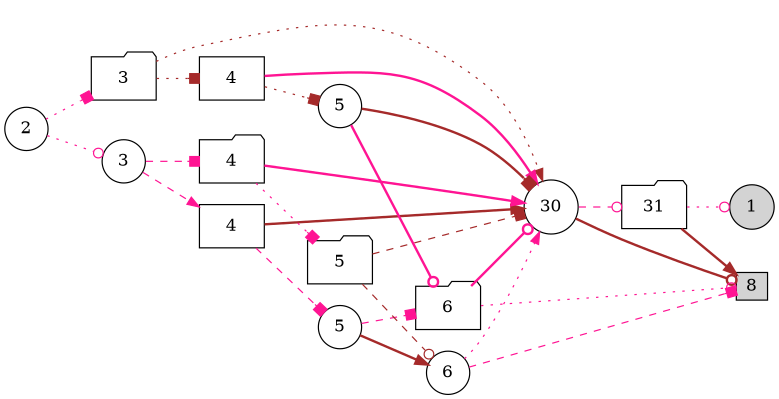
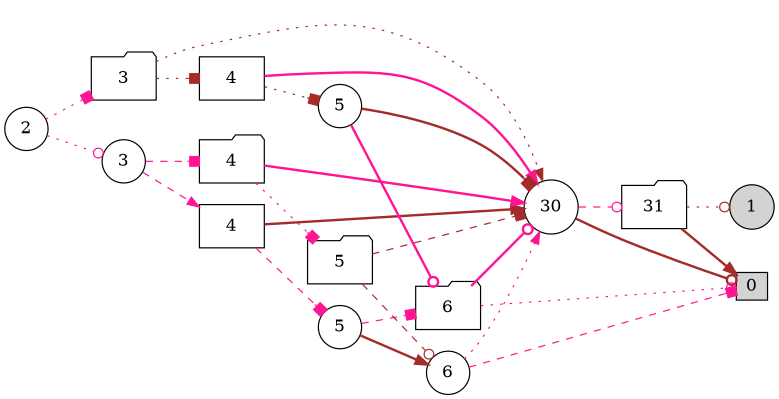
(703, 207) -> (703, 207)
(752, 286) -> (752, 286)
